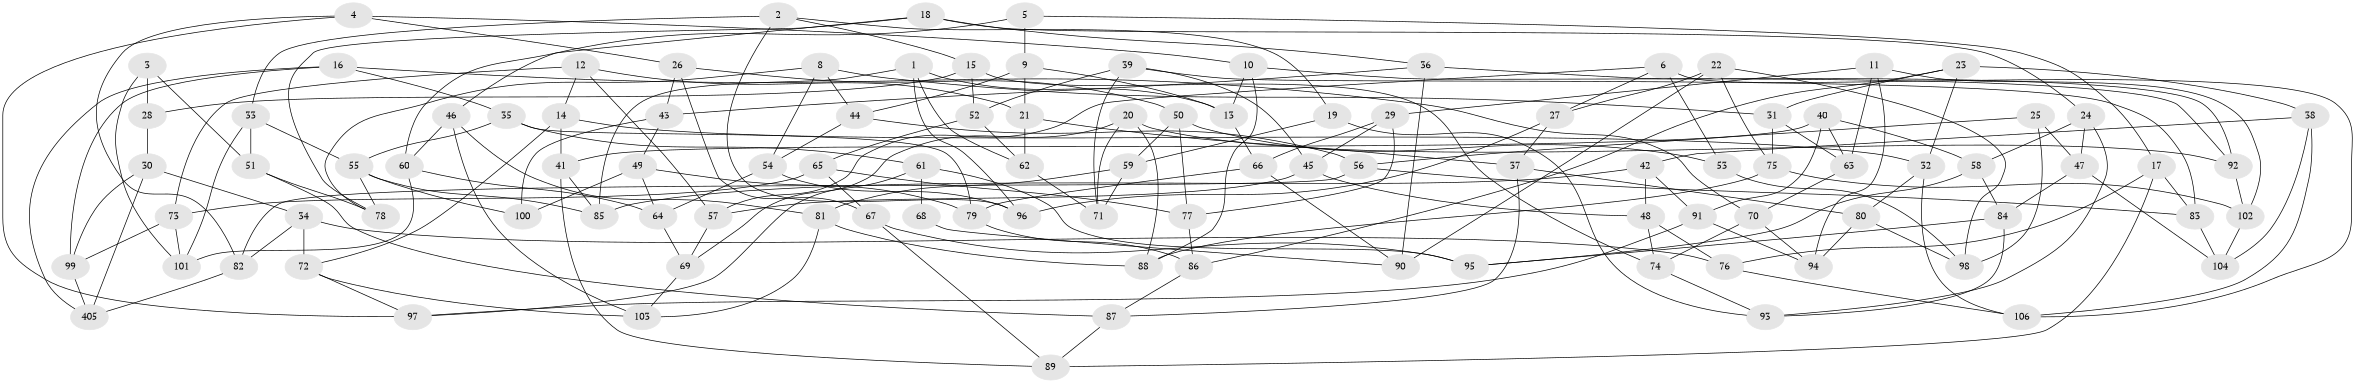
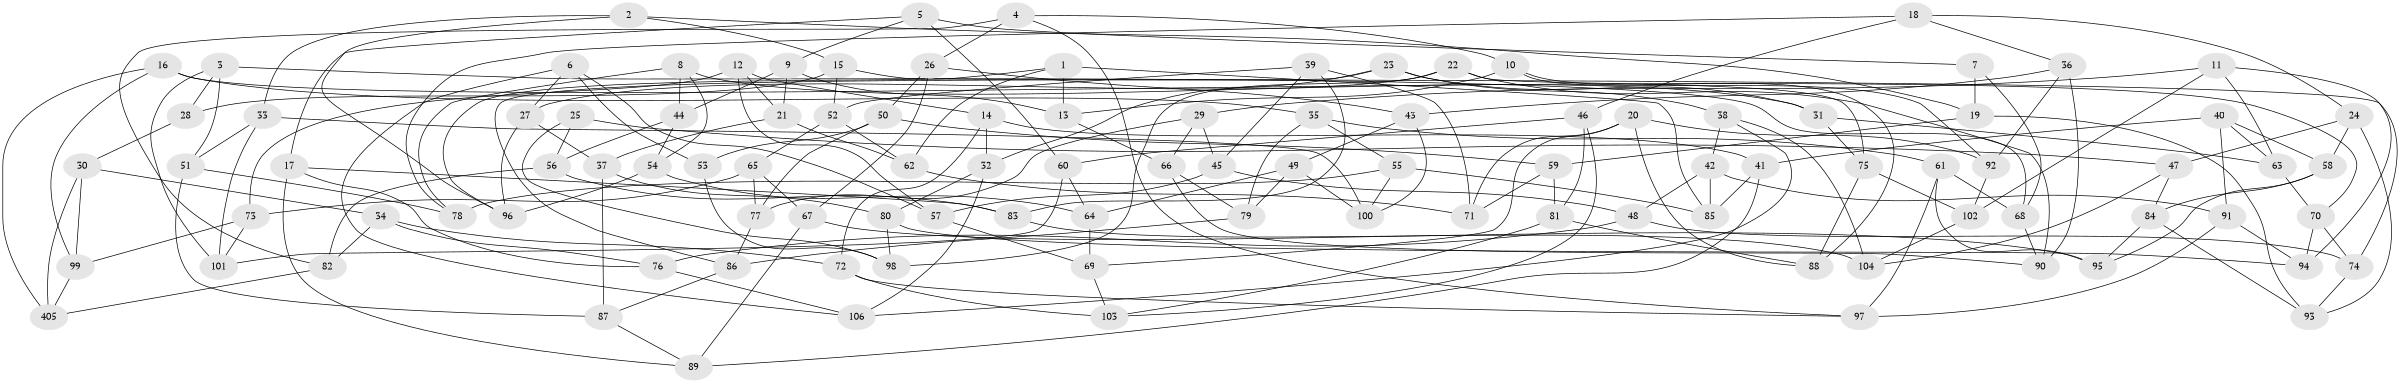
none -> (1975, 66)
none -> (1160, 79)
(308, 144) -> (778, 132)
